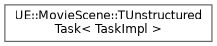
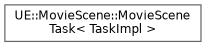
(108, 23) -> (103, 23)
